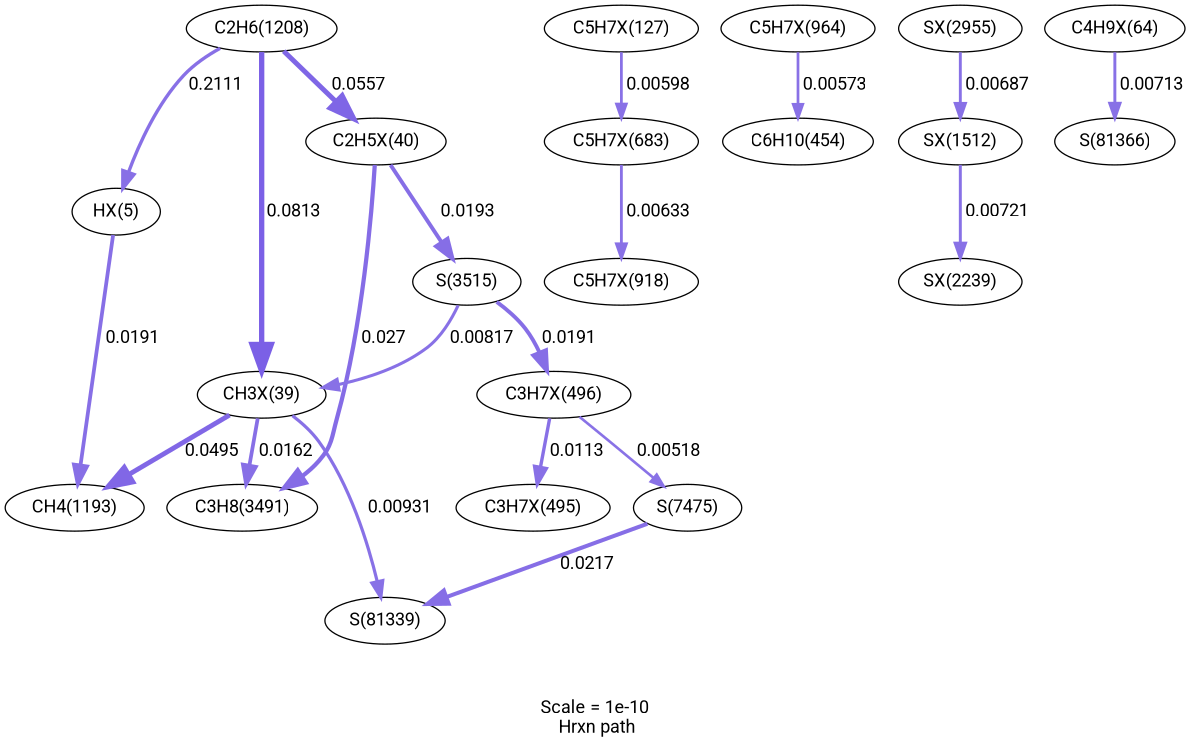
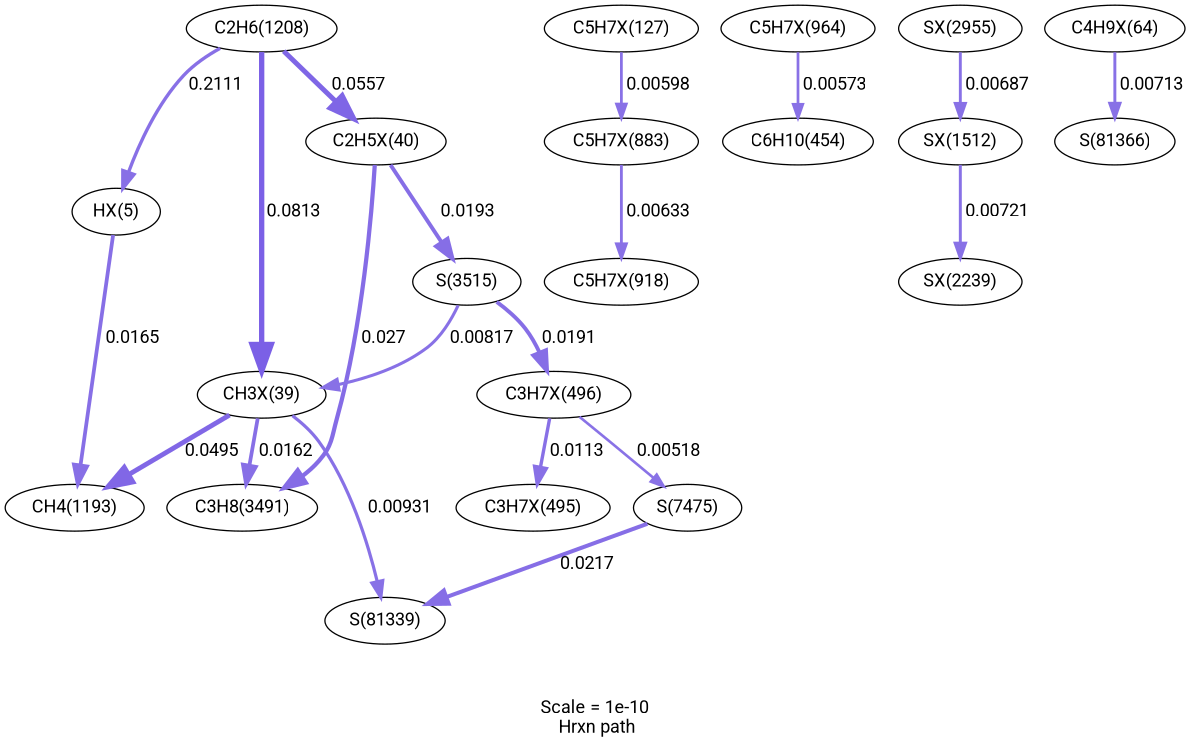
(621, 142) -> (621, 142)
(131, 338) -> (131, 338)
